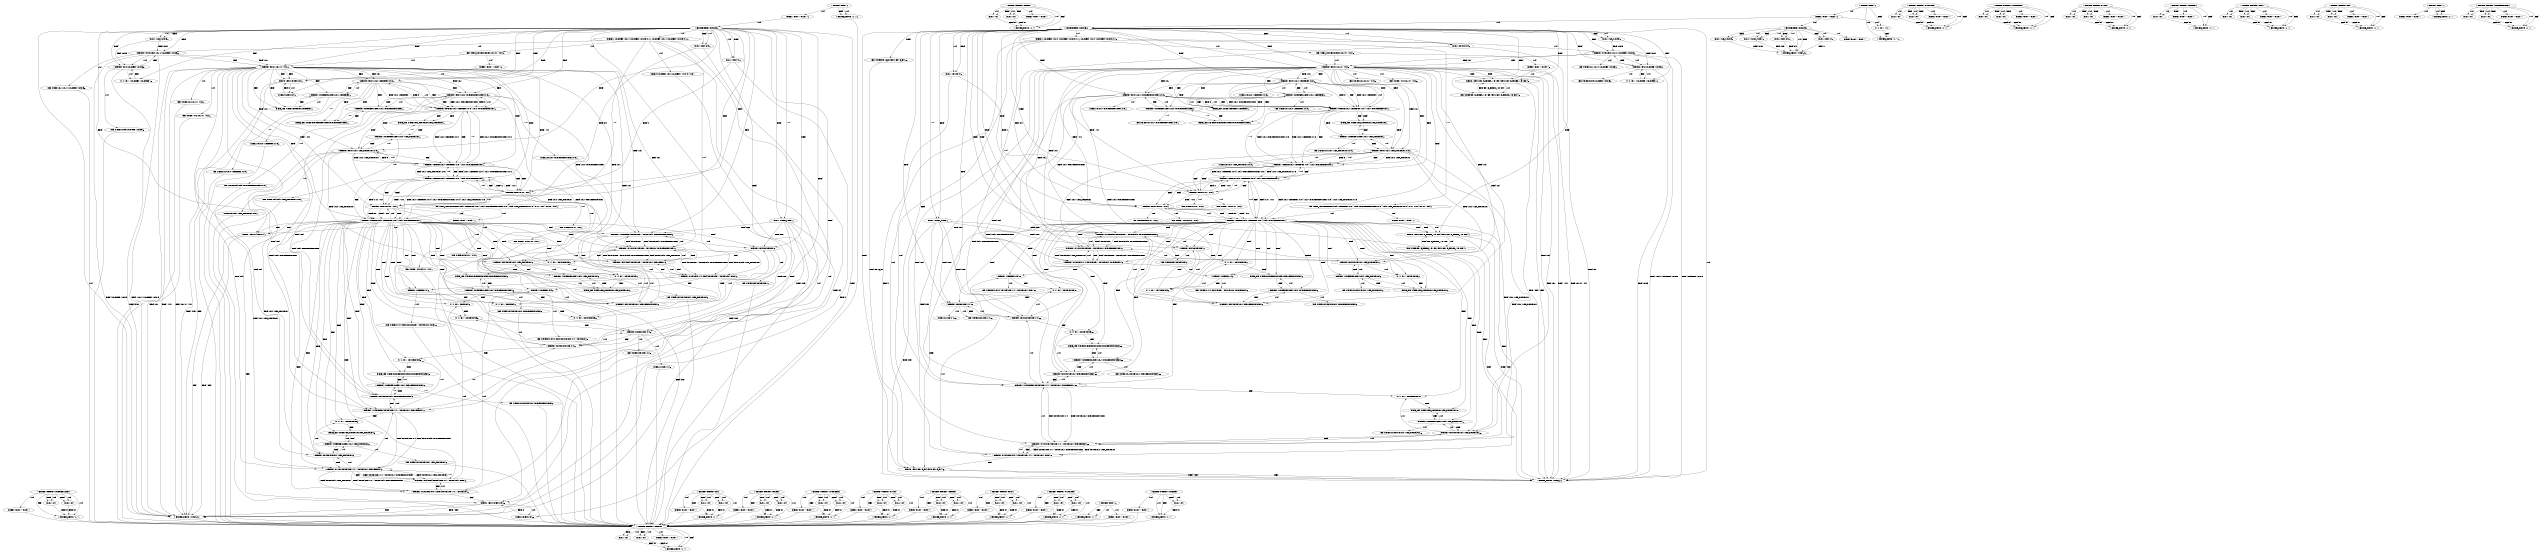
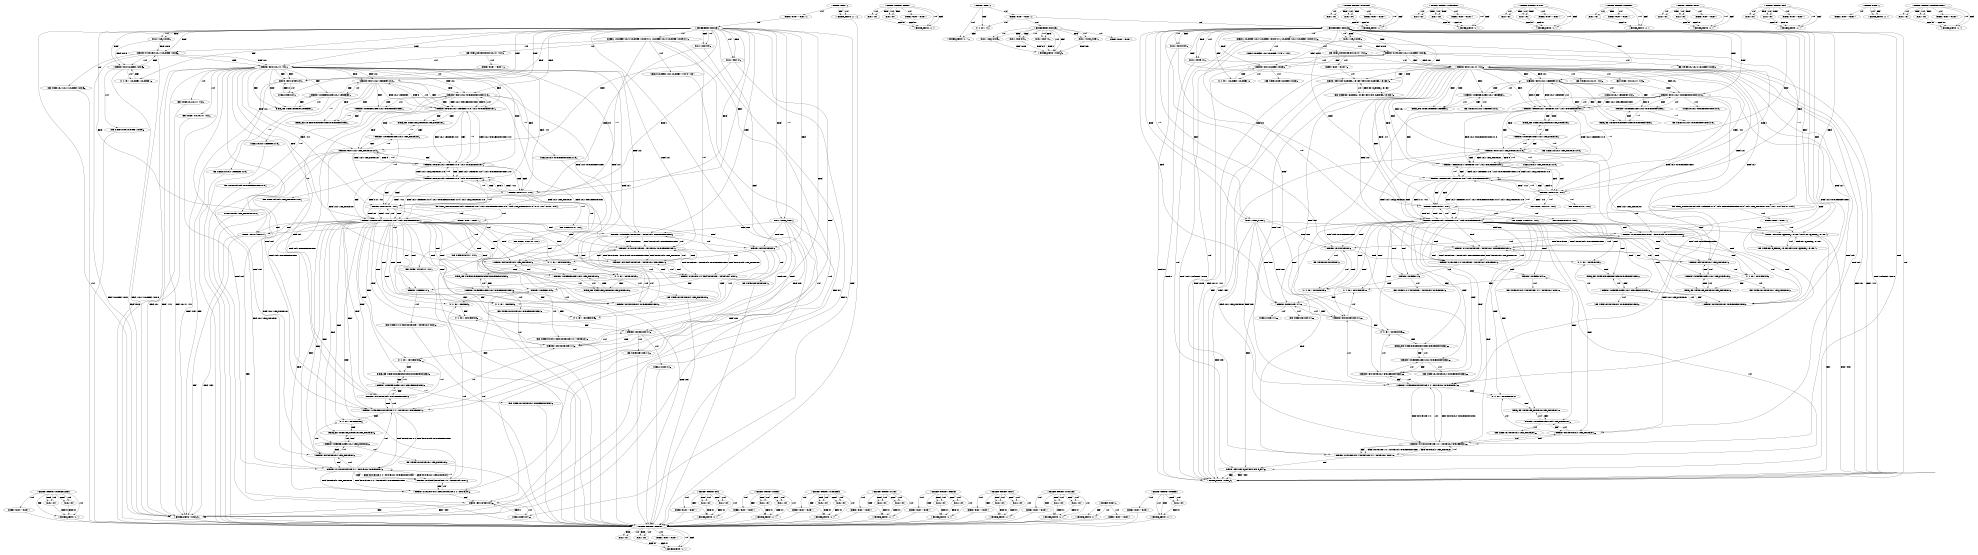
none -> (1269, 53)
(889, 60) -> none
